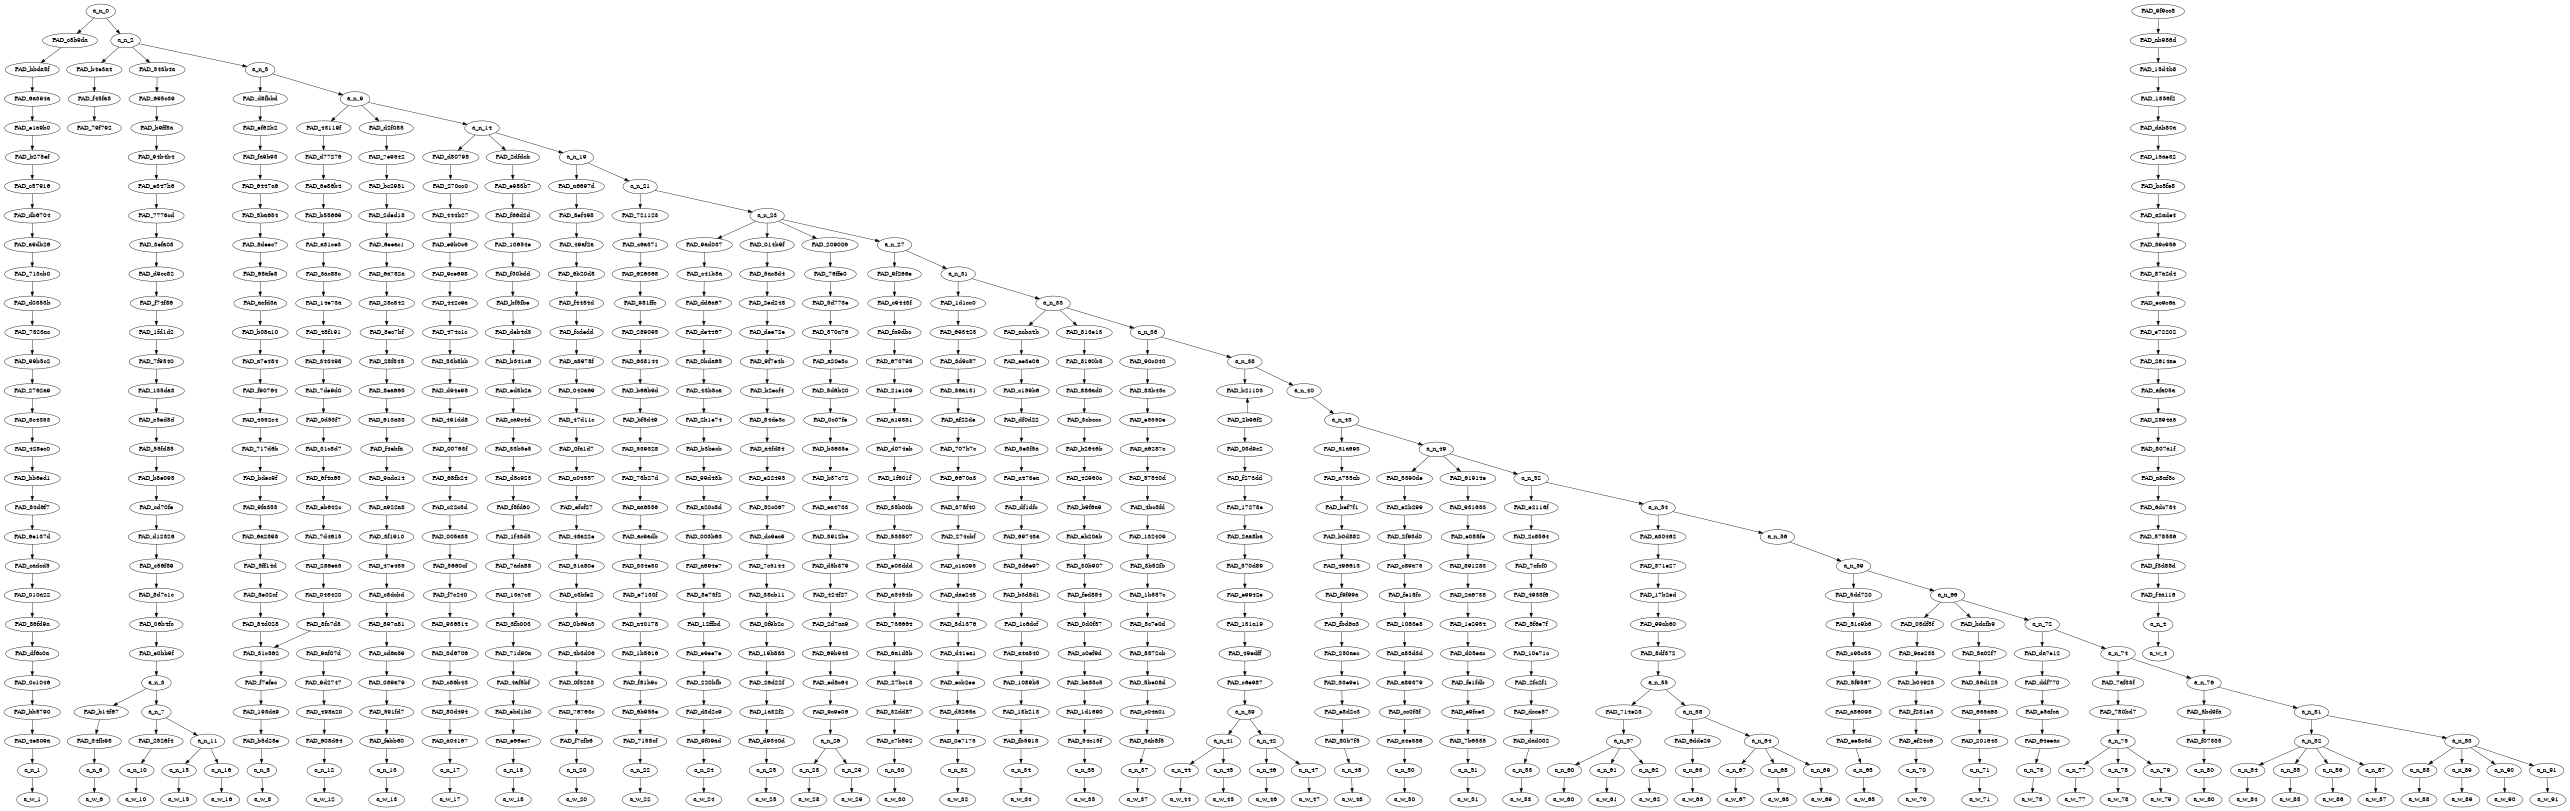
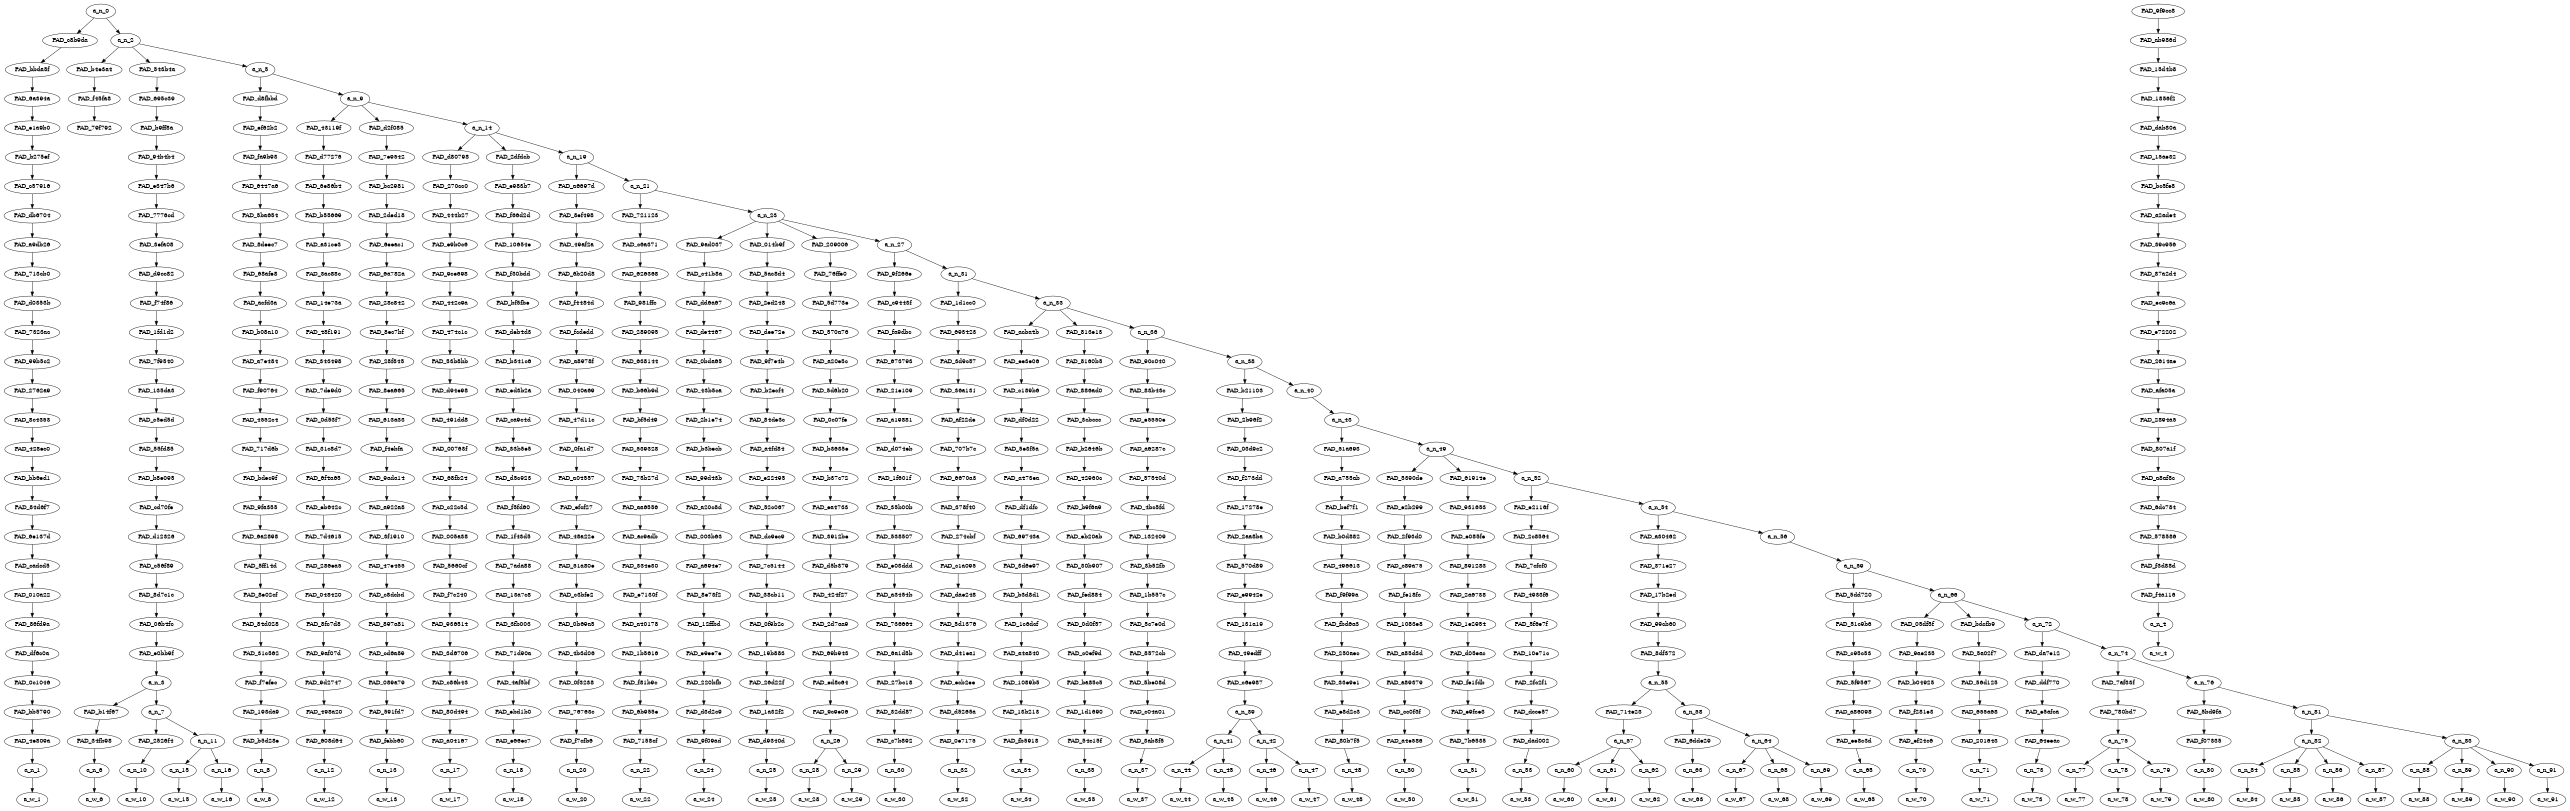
(1248, 408) -> (1242, 403)
(294, 638) -> (323, 637)
